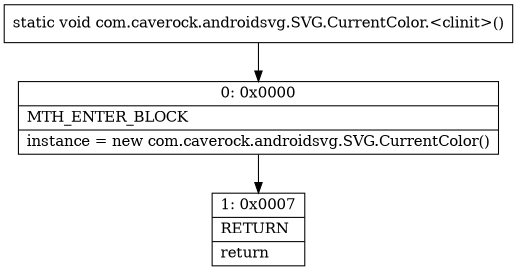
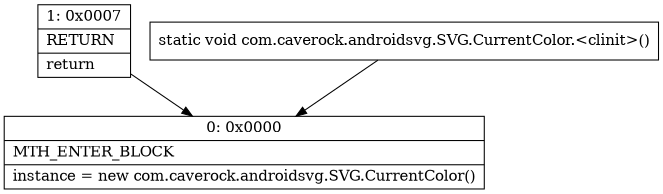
(258, 168) -> (157, 92)
